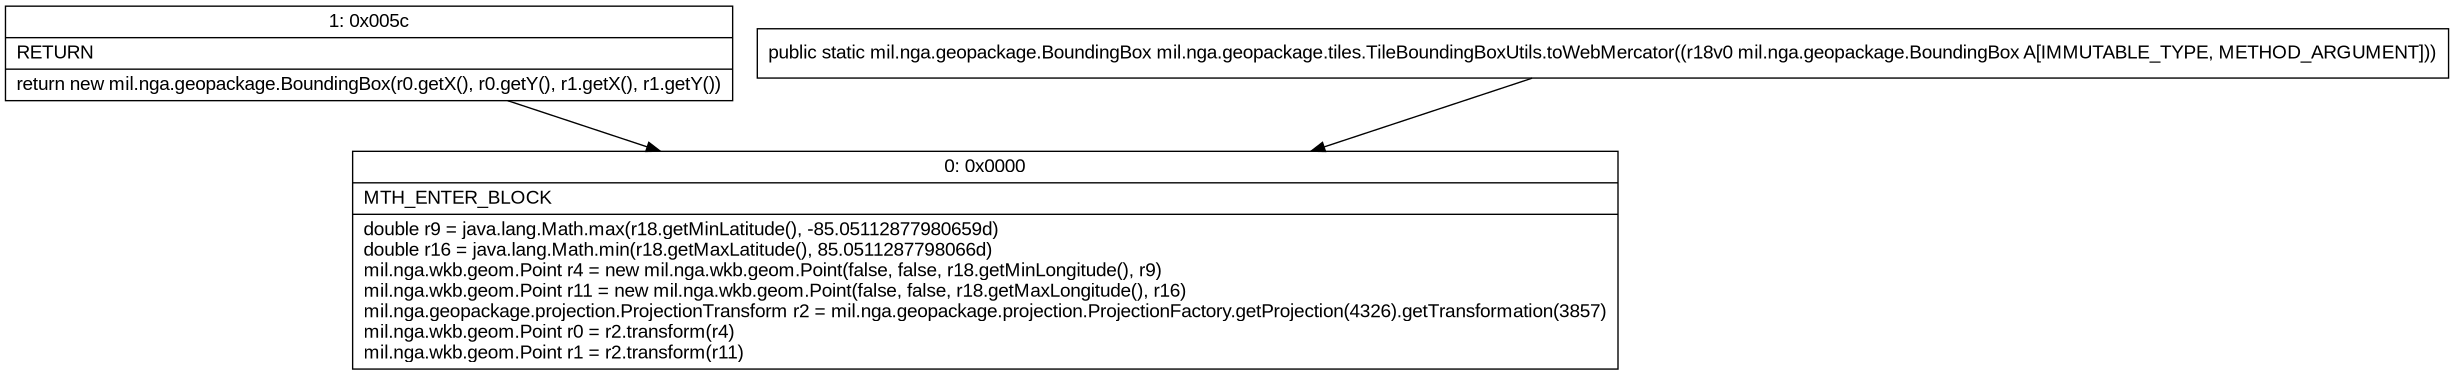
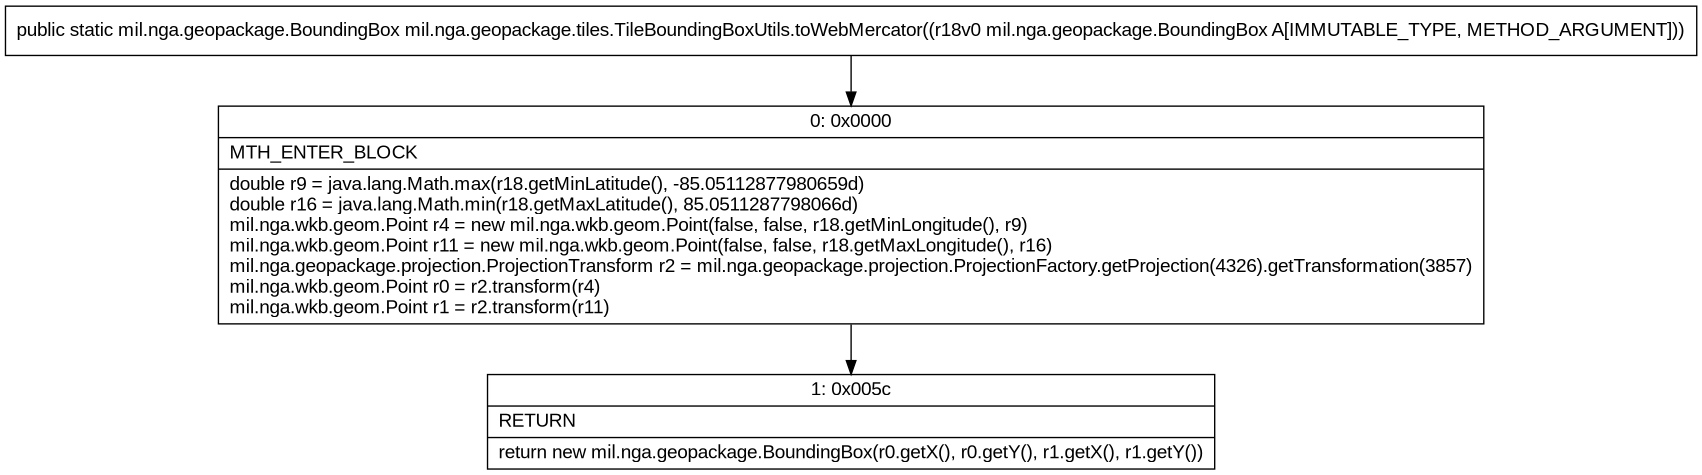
(577, 124) -> (851, 342)
